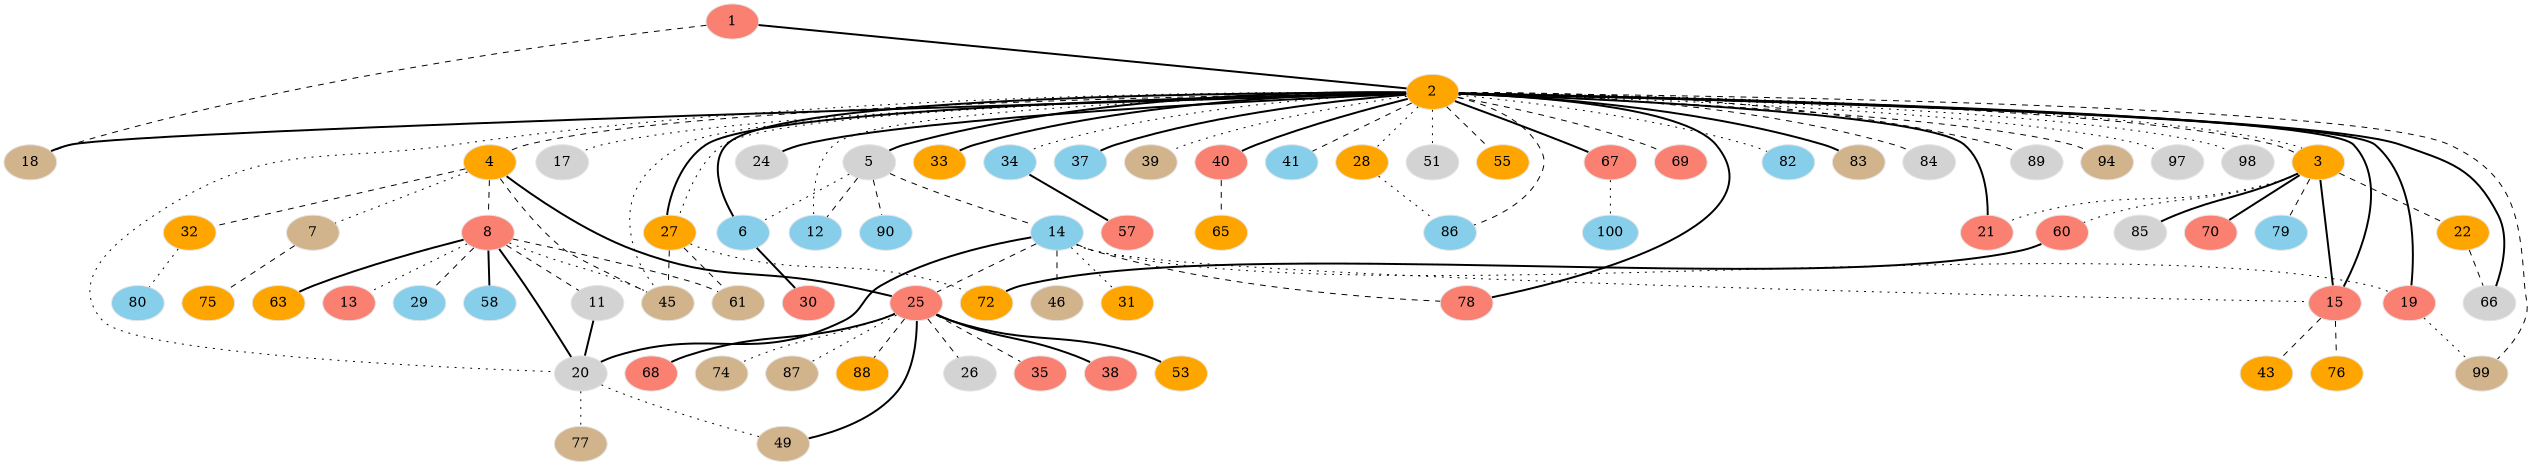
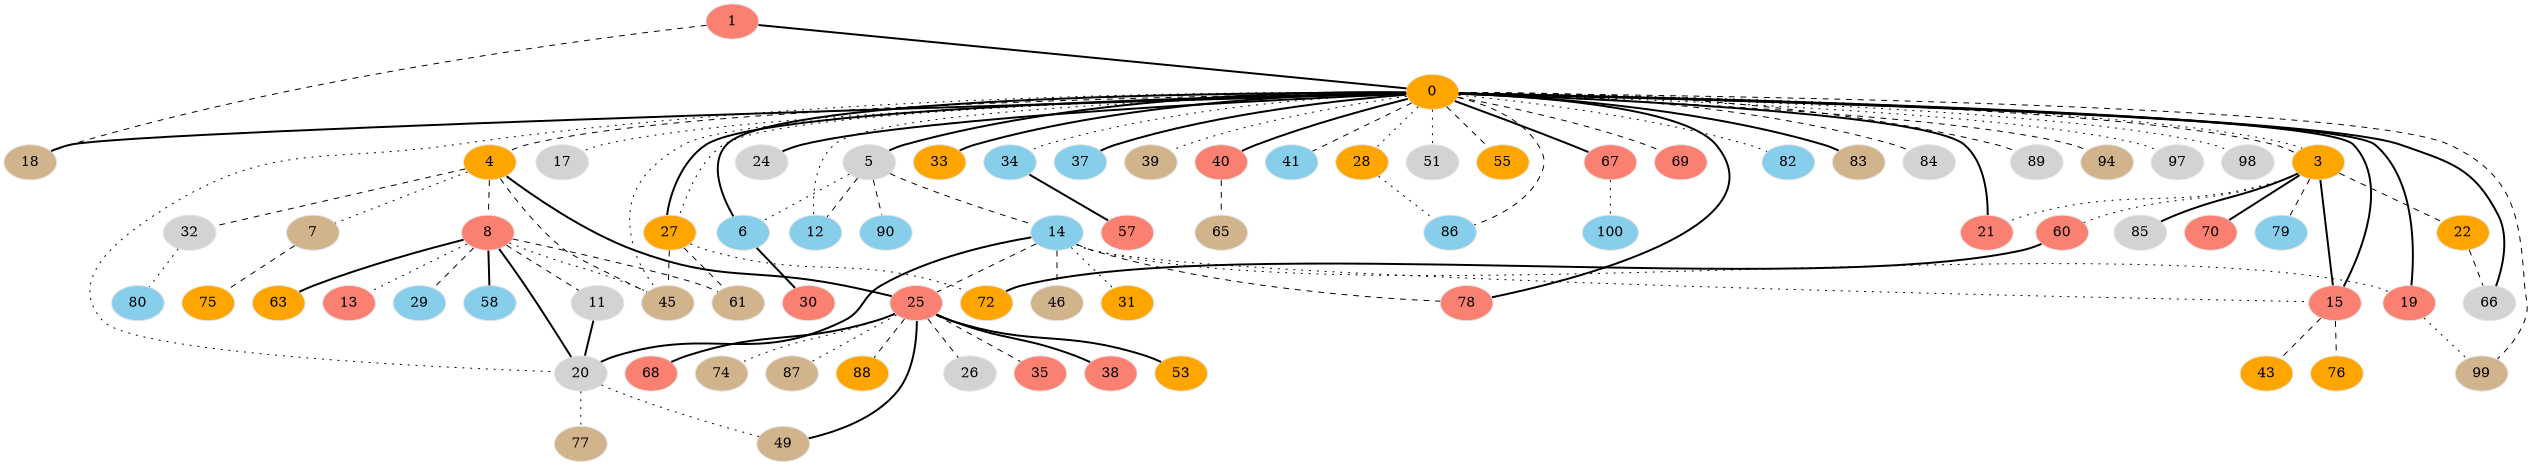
(1432, 92) -> (1432, 92)
(190, 233) -> (190, 233)
(1221, 233) -> (1221, 233)
